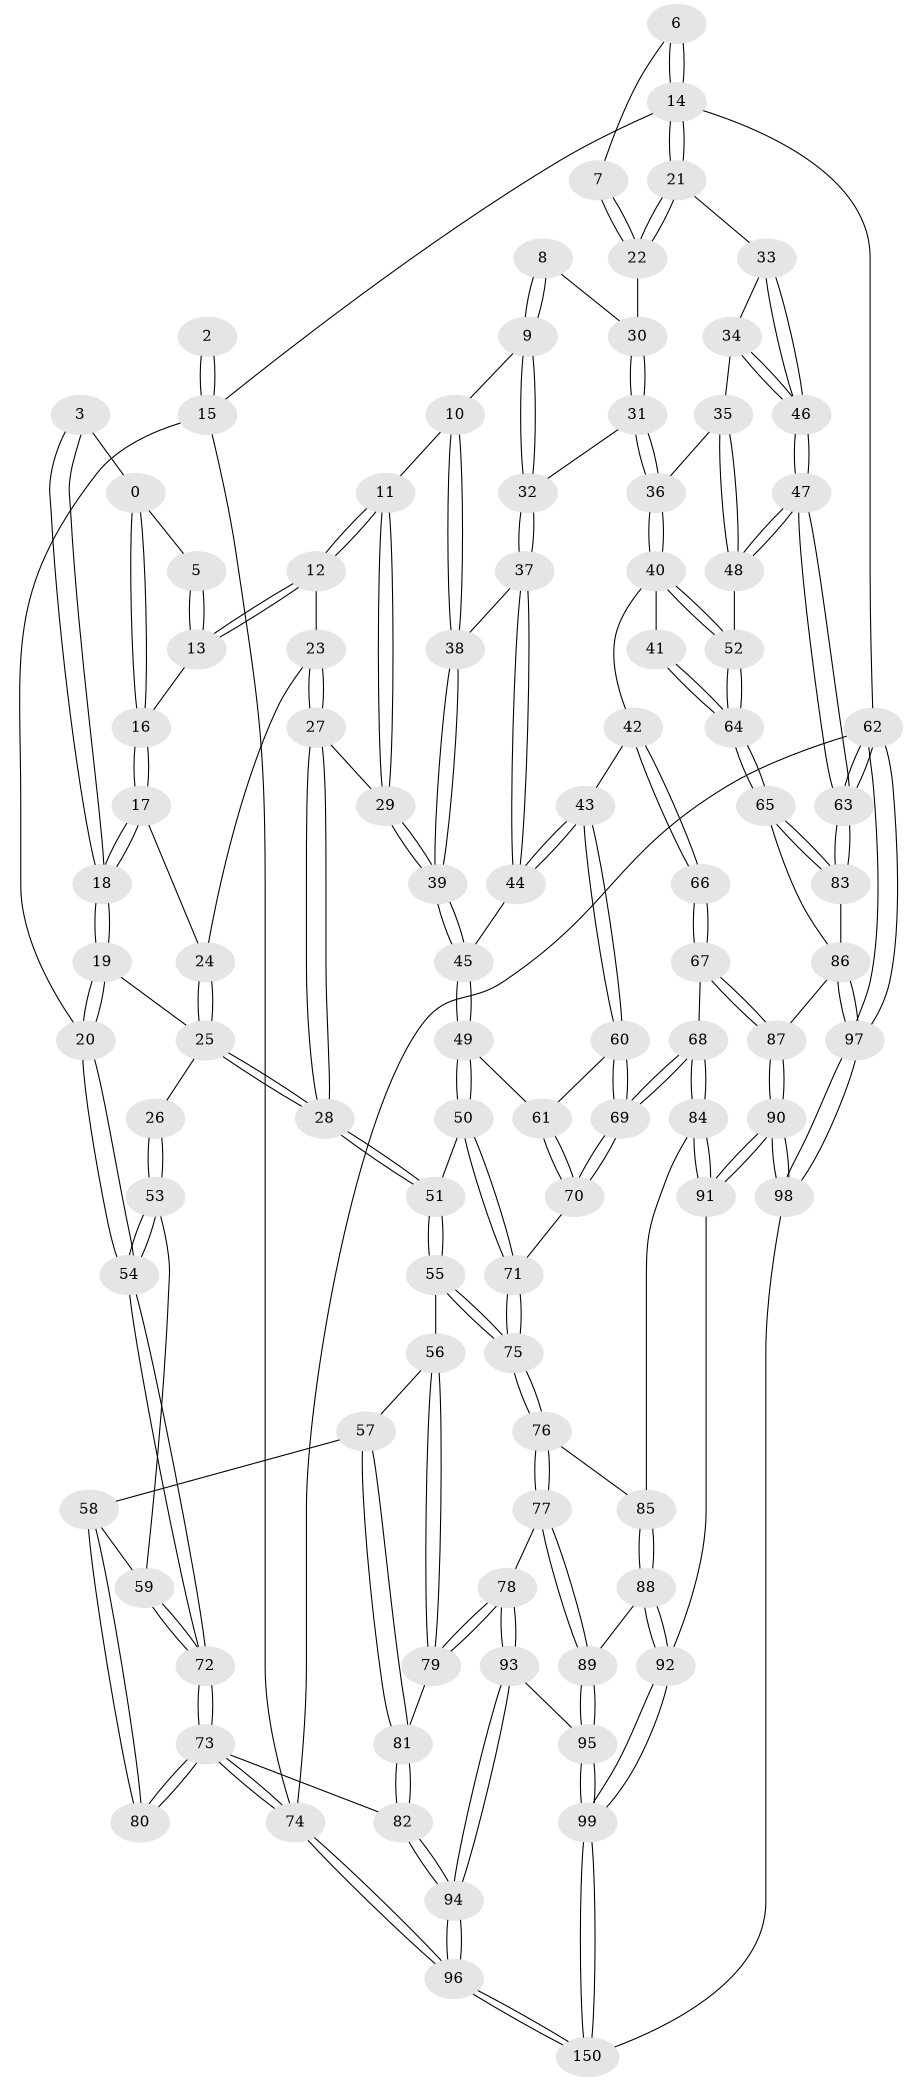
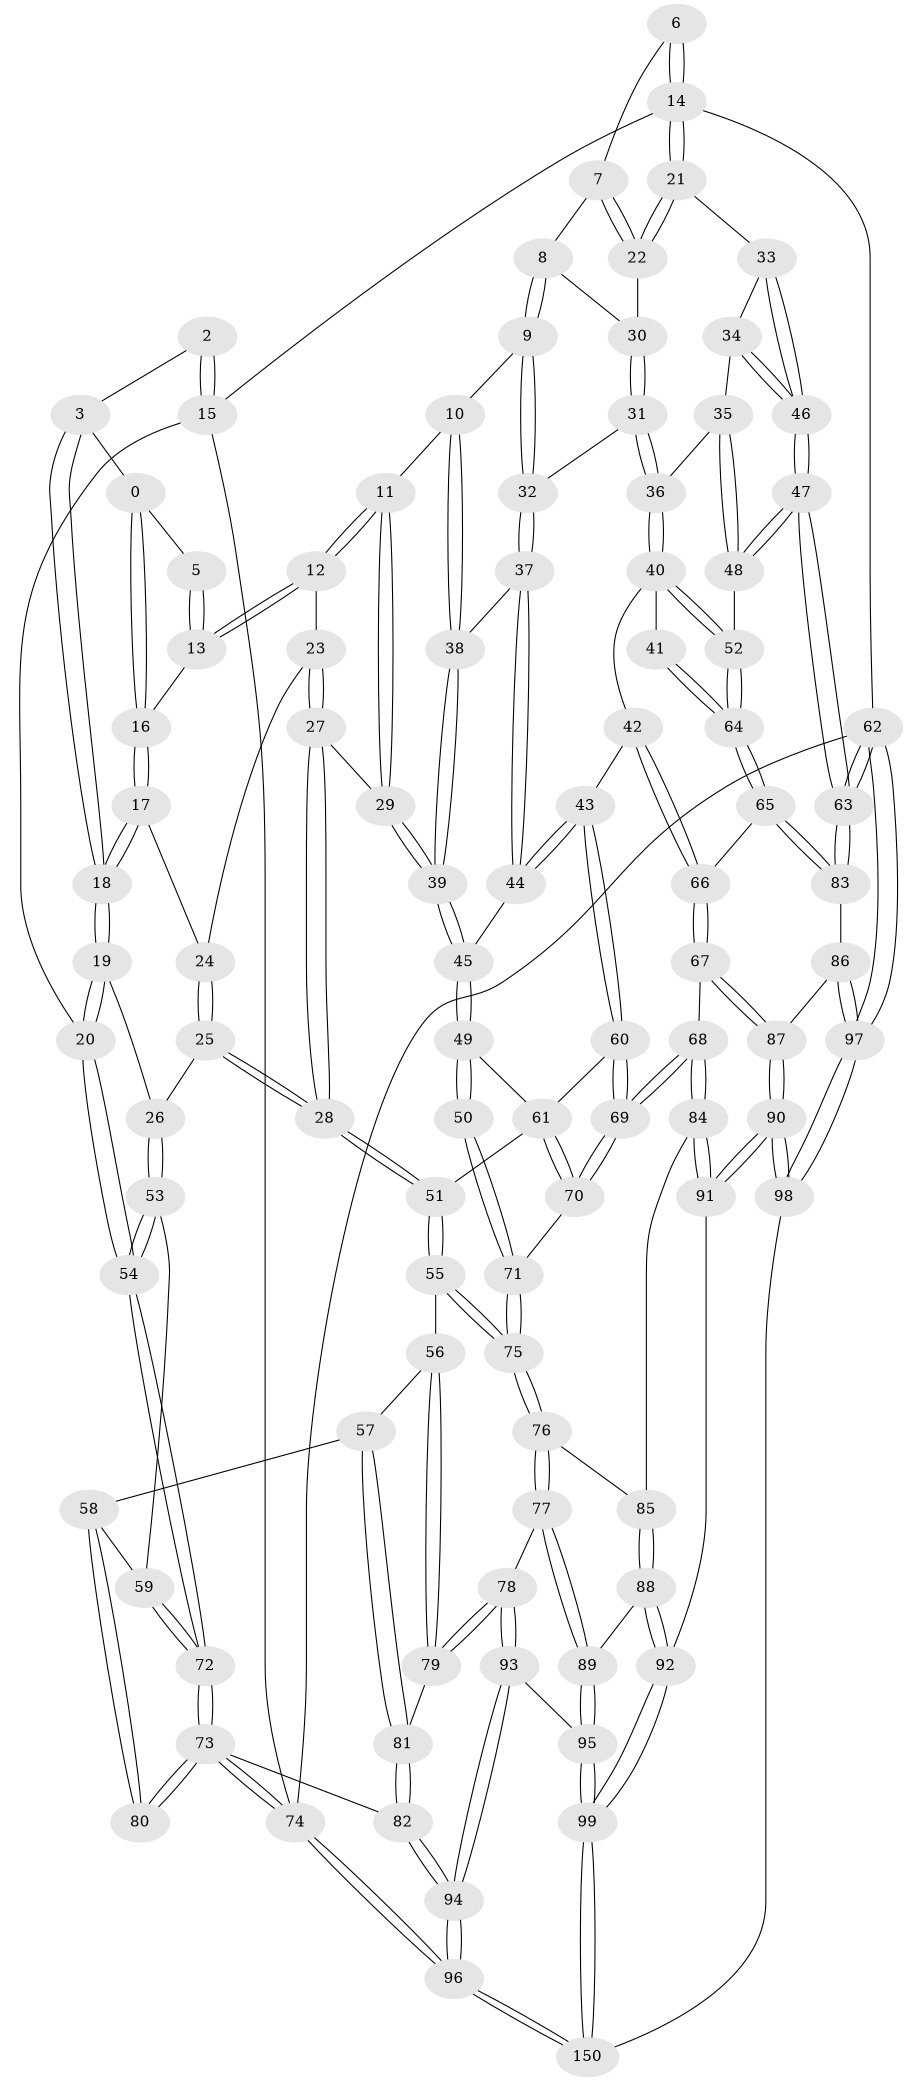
none -> (571, 219)
none -> (144, 376)
(794, 887) -> (733, 845)
(154, 1001) -> (132, 1040)
(450, 1158) -> (491, 1157)
